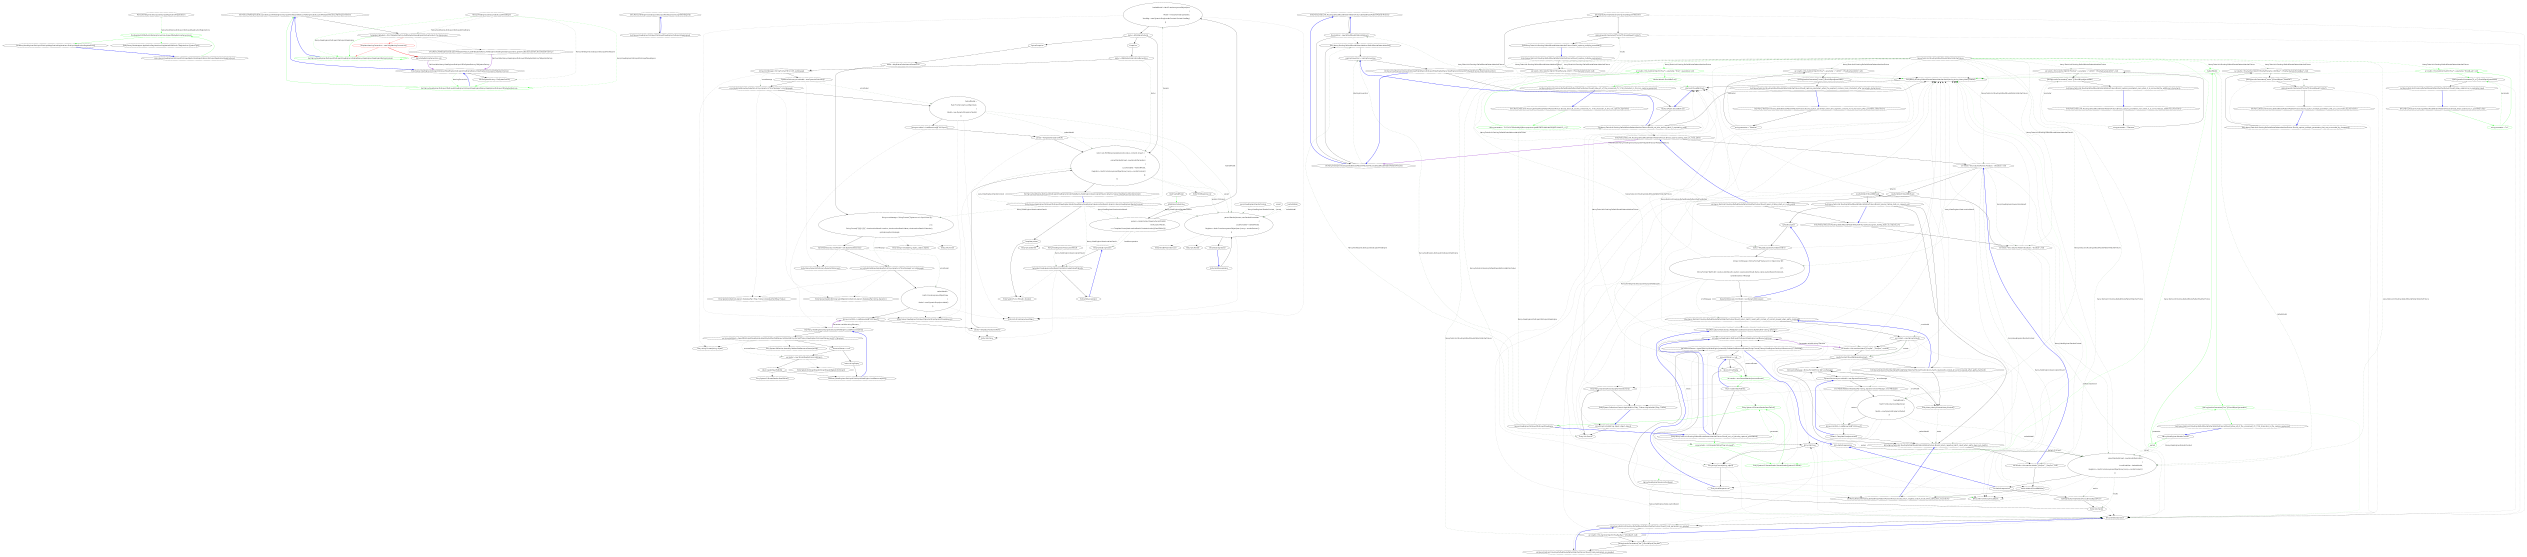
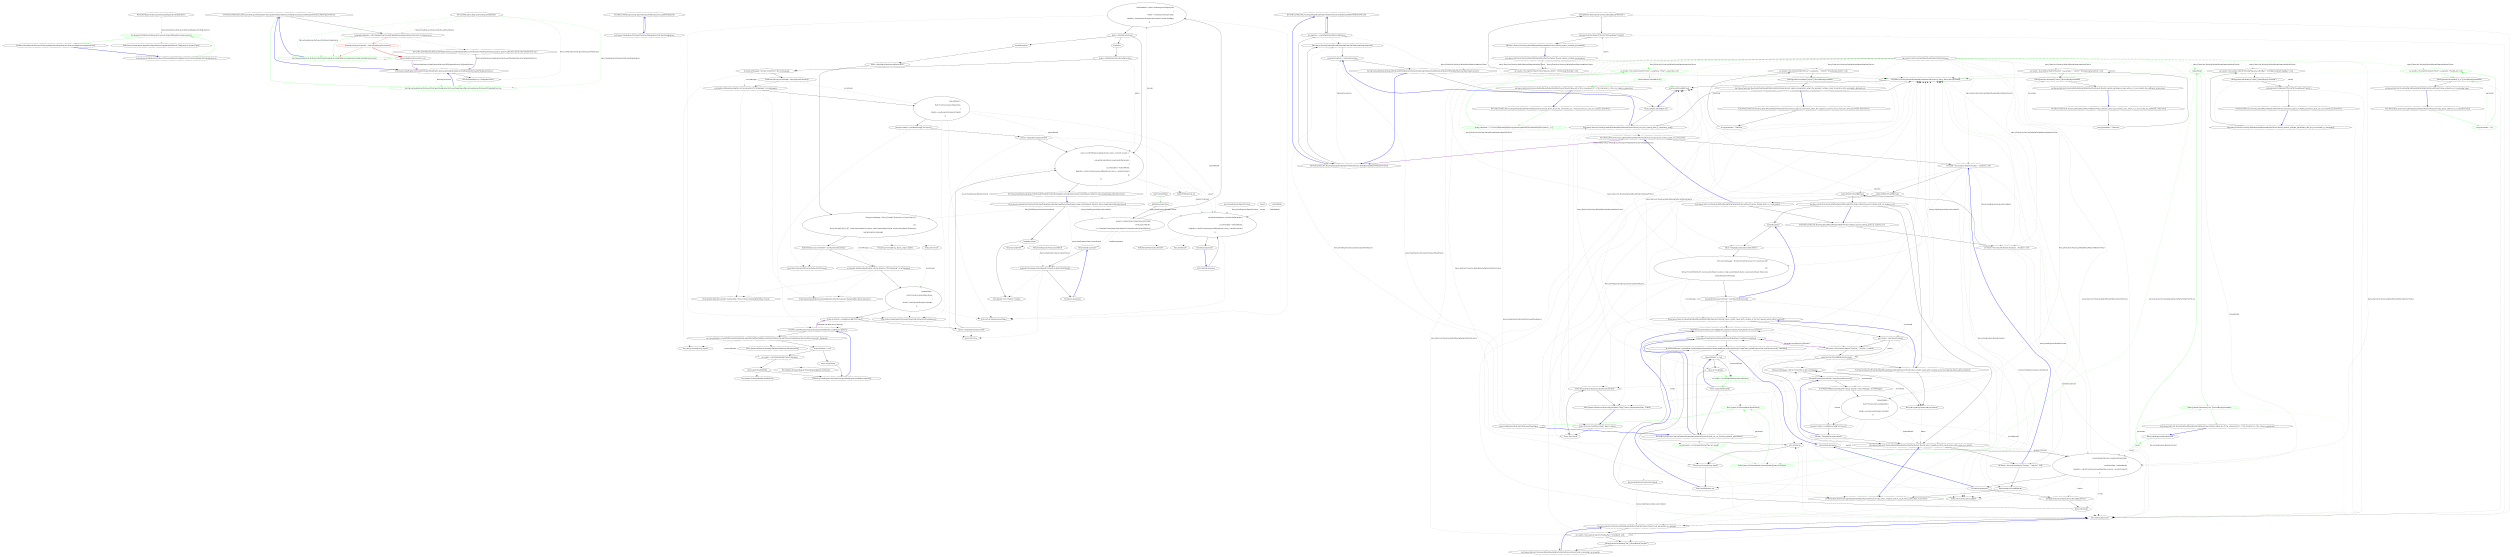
(1166, 248) -> (1151, 248)
